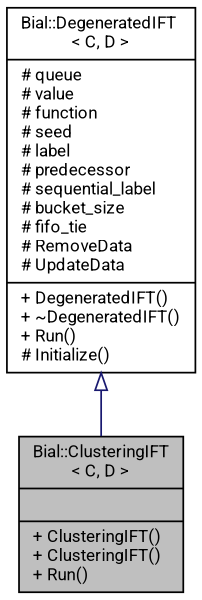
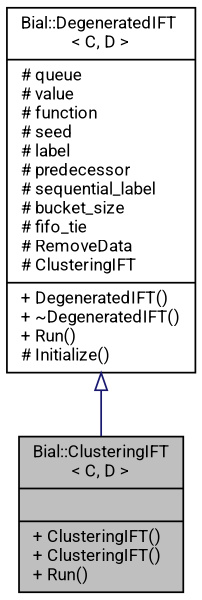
(73, 265) -> (79, 265)
